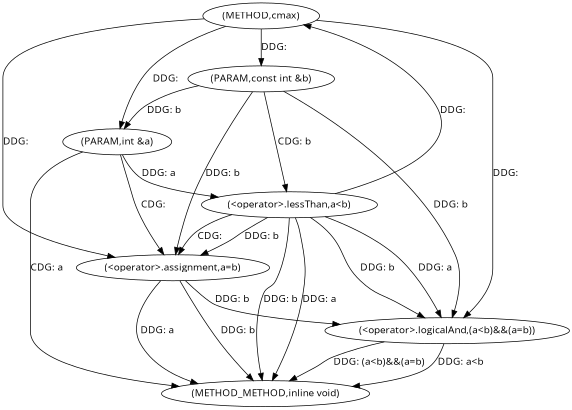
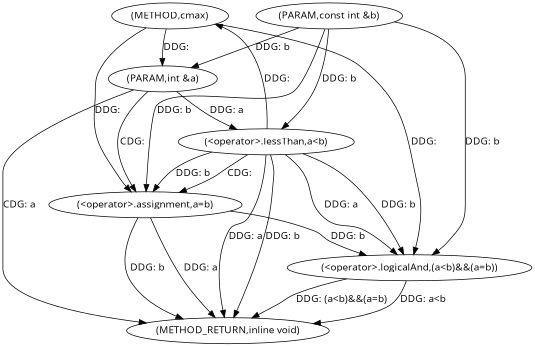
(261, 44) -> none
(295, 142) -> (339, 79)
(266, 394) -> (228, 331)
